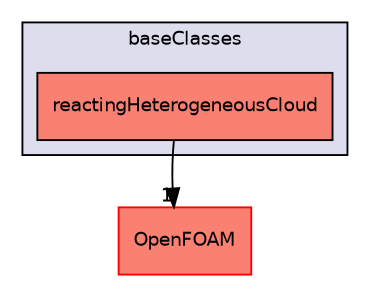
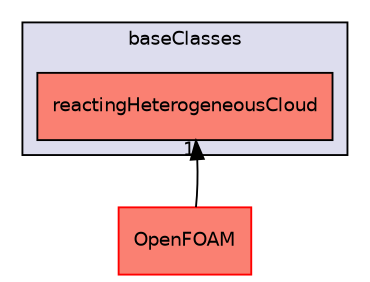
(172, 167) -> (197, 183)
